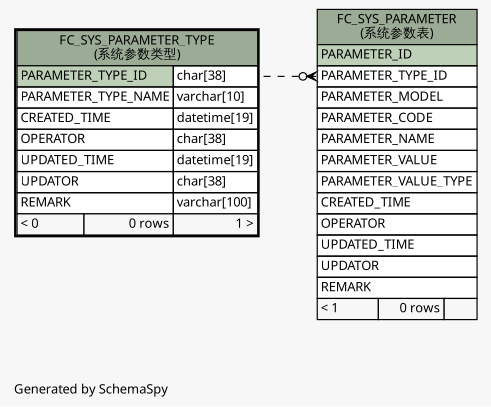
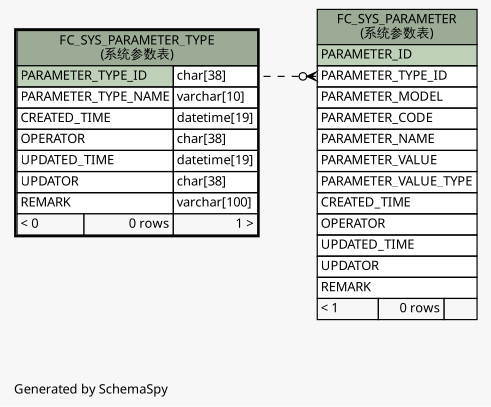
(137, 55) -> (137, 55)
